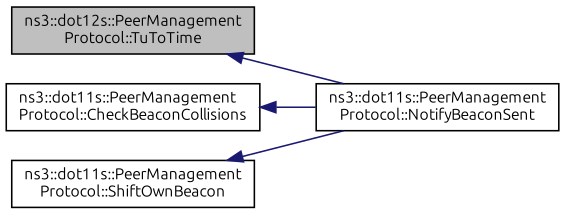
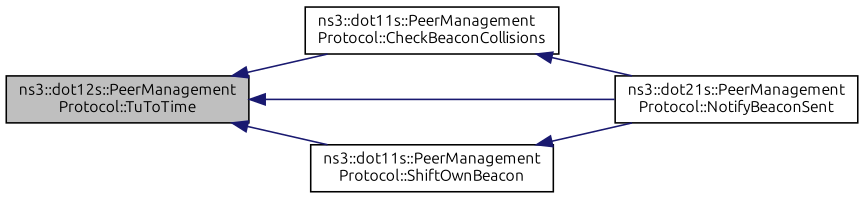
none -> (287, 63)
(437, 107) -> (736, 99)
none -> (287, 136)
